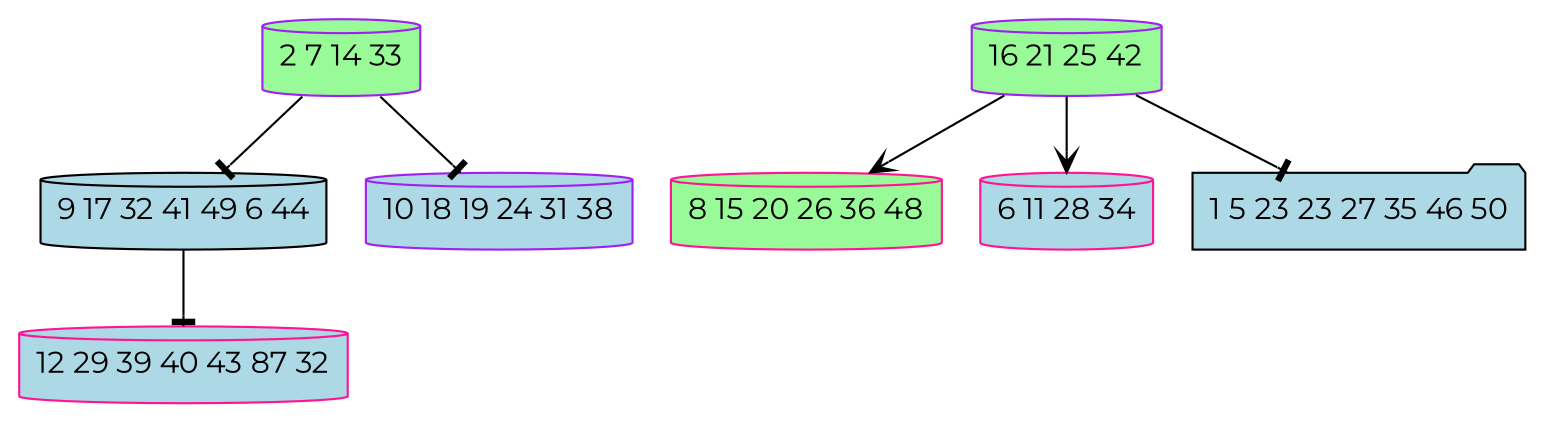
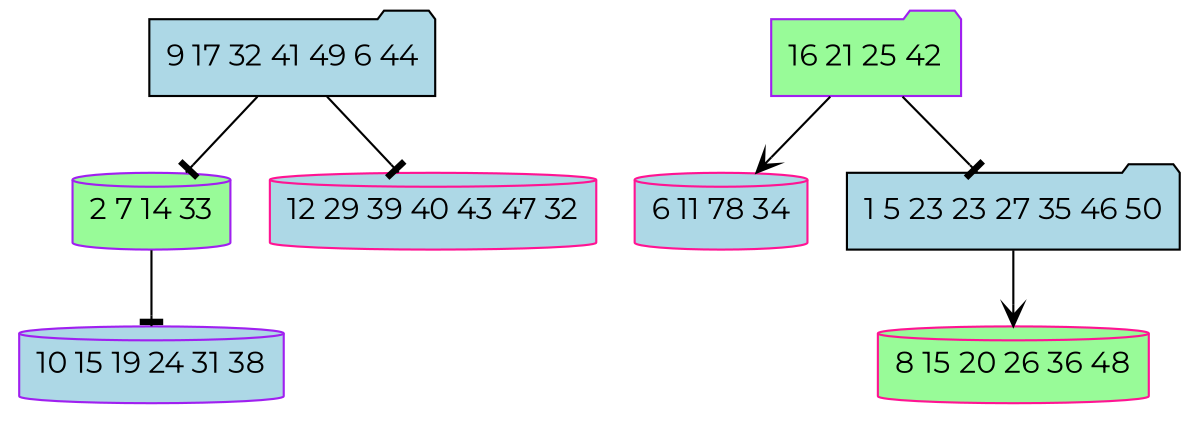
(1067, 58) -> (866, 58)
(947, 129) -> (1013, 278)
(266, 131) -> (225, 131)
(183, 211) -> (292, 58)
(499, 211) -> (151, 365)
(1067, 211) -> (721, 211)
(183, 365) -> (433, 211)
